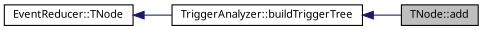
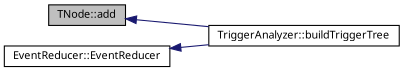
(69, 15) -> (87, 56)
(387, 15) -> (173, 23)
